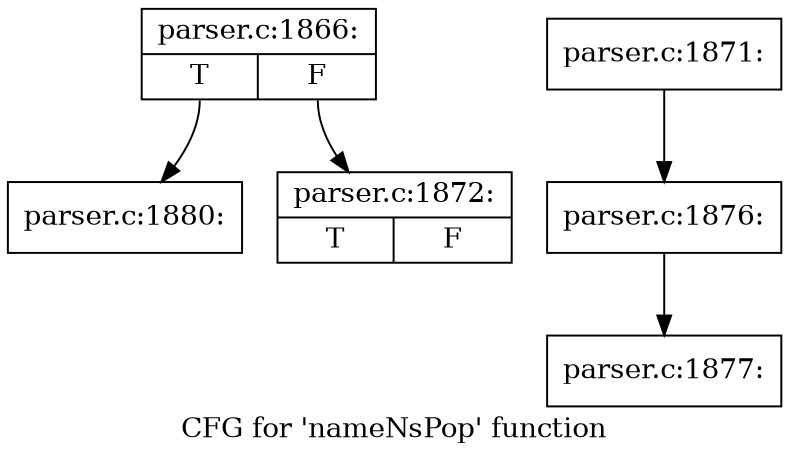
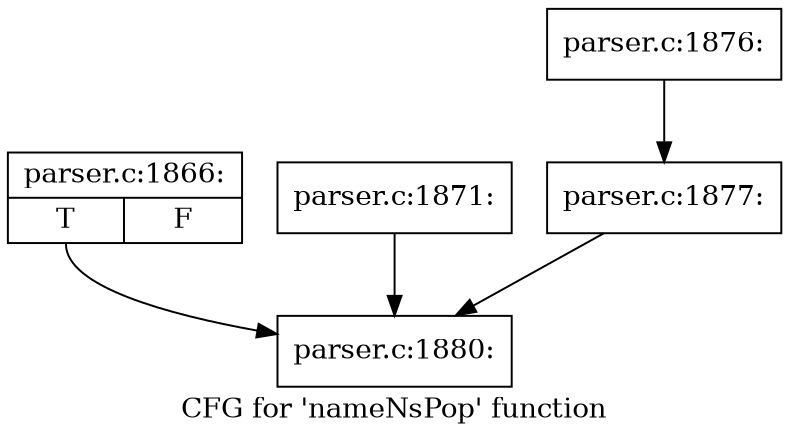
(664, 126) -> (395, 264)
(395, 217) -> none
none -> (538, 270)
